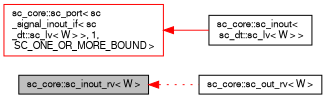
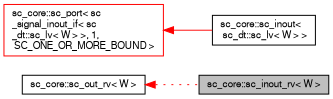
(179, 85) -> (177, 85)
